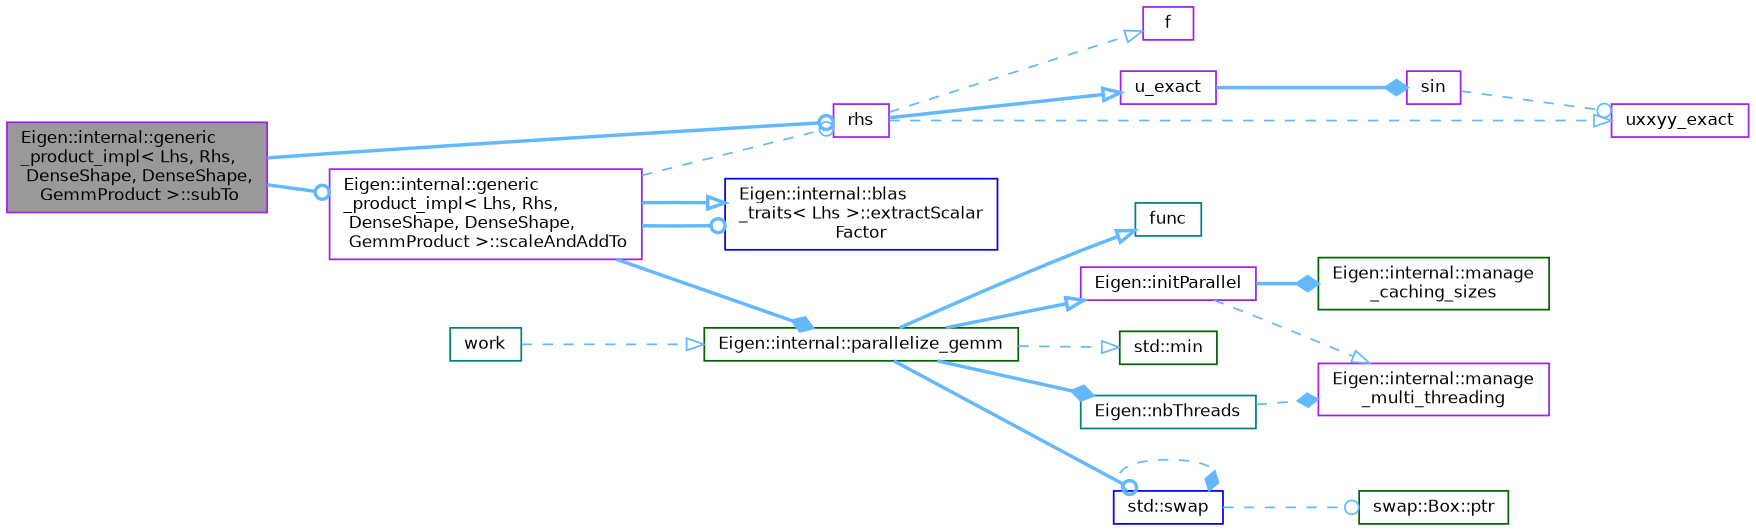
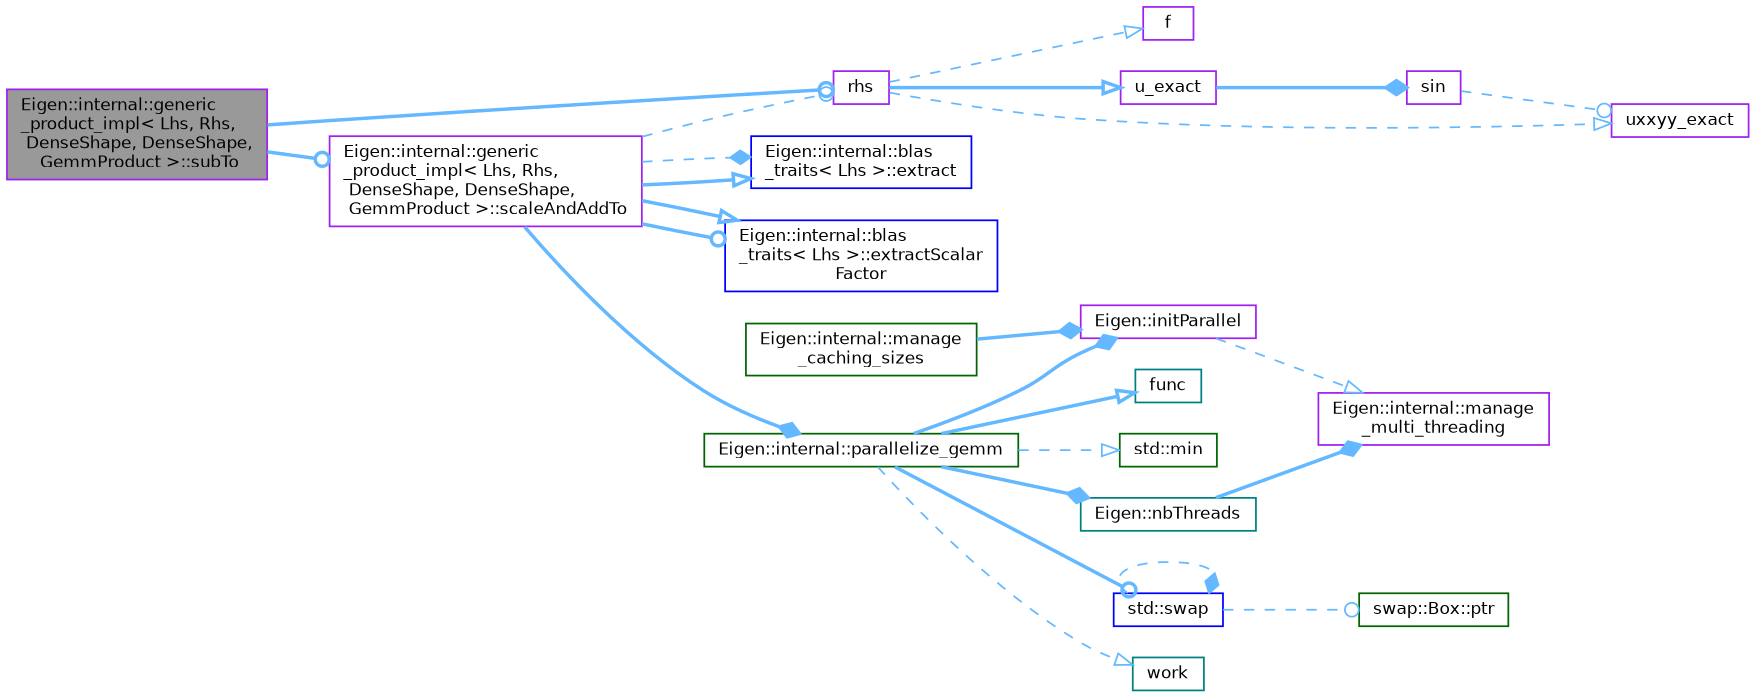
none -> (861, 162)
(1277, 284) -> (1018, 335)
(1006, 316) -> (1008, 396)
(604, 344) -> (988, 575)
(1277, 403) -> (1278, 475)
